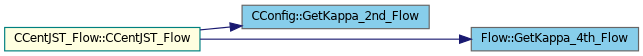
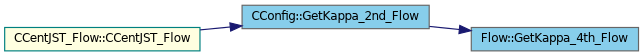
(330, 39) -> (444, 28)
